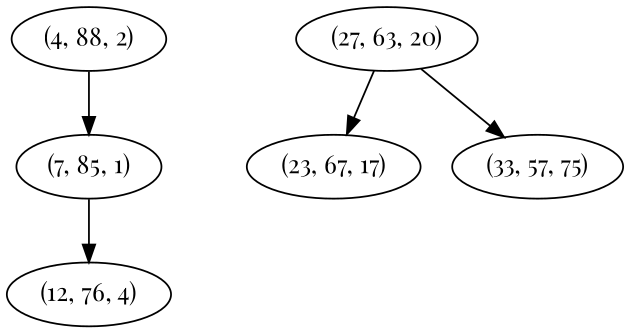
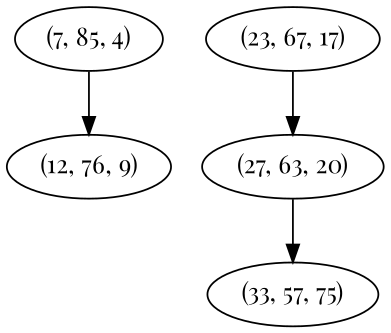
(89, 39) -> none
(364, 94) -> (293, 94)
(89, 167) -> (89, 39)
(89, 294) -> (89, 167)
